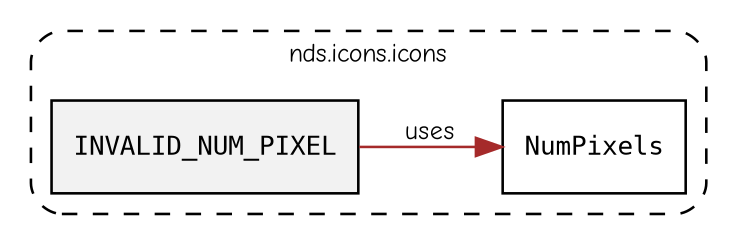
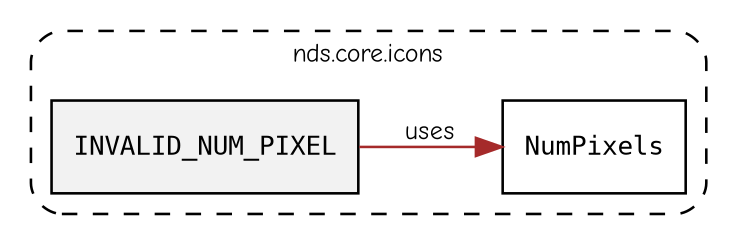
(369, 55) -> (369, 55)
